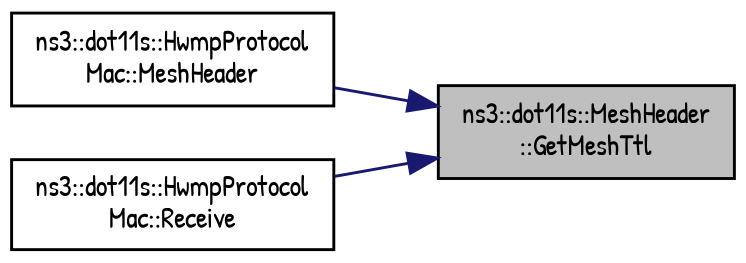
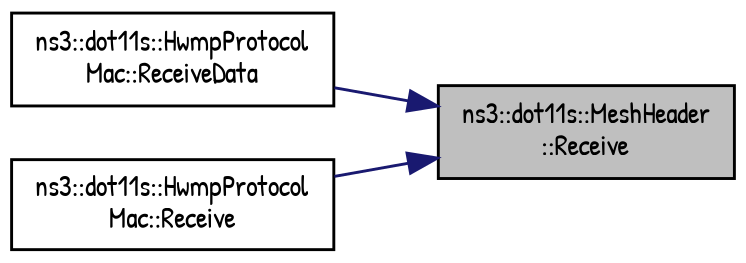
(173, 60) -> (173, 60)
(586, 132) -> (586, 132)
